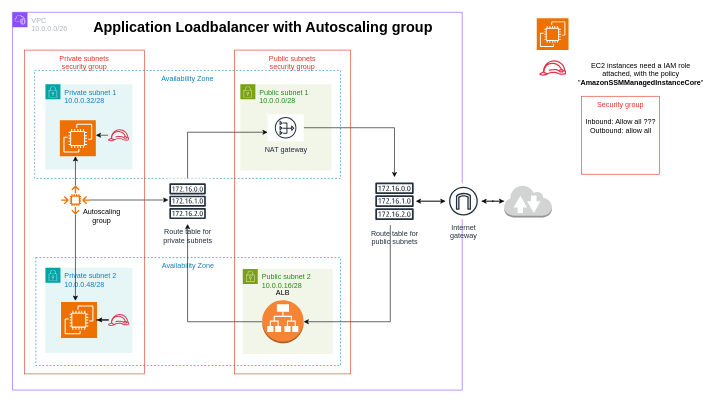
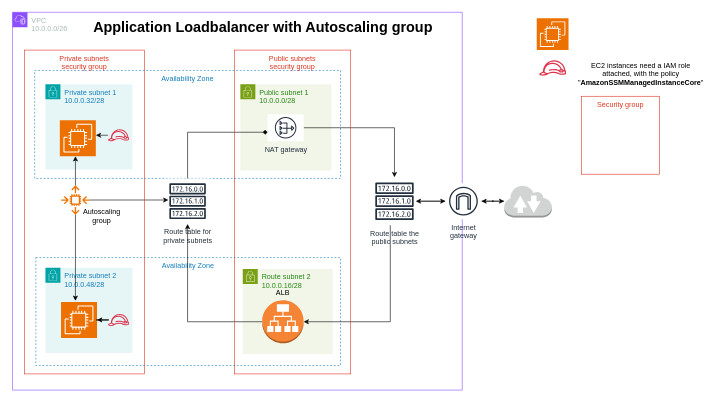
(621, 126) -> none
(262, 132) -> (262, 132)
(395, 238) -> (395, 238)
(288, 282) -> (288, 282)
